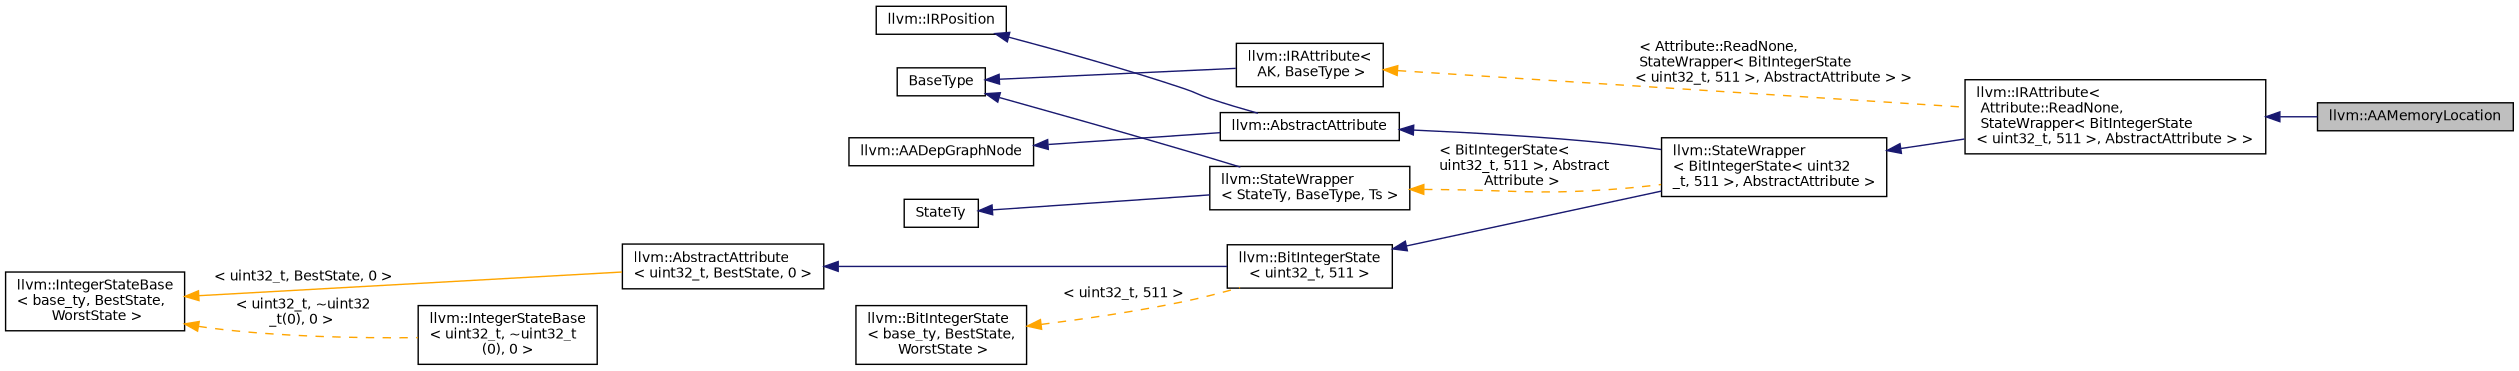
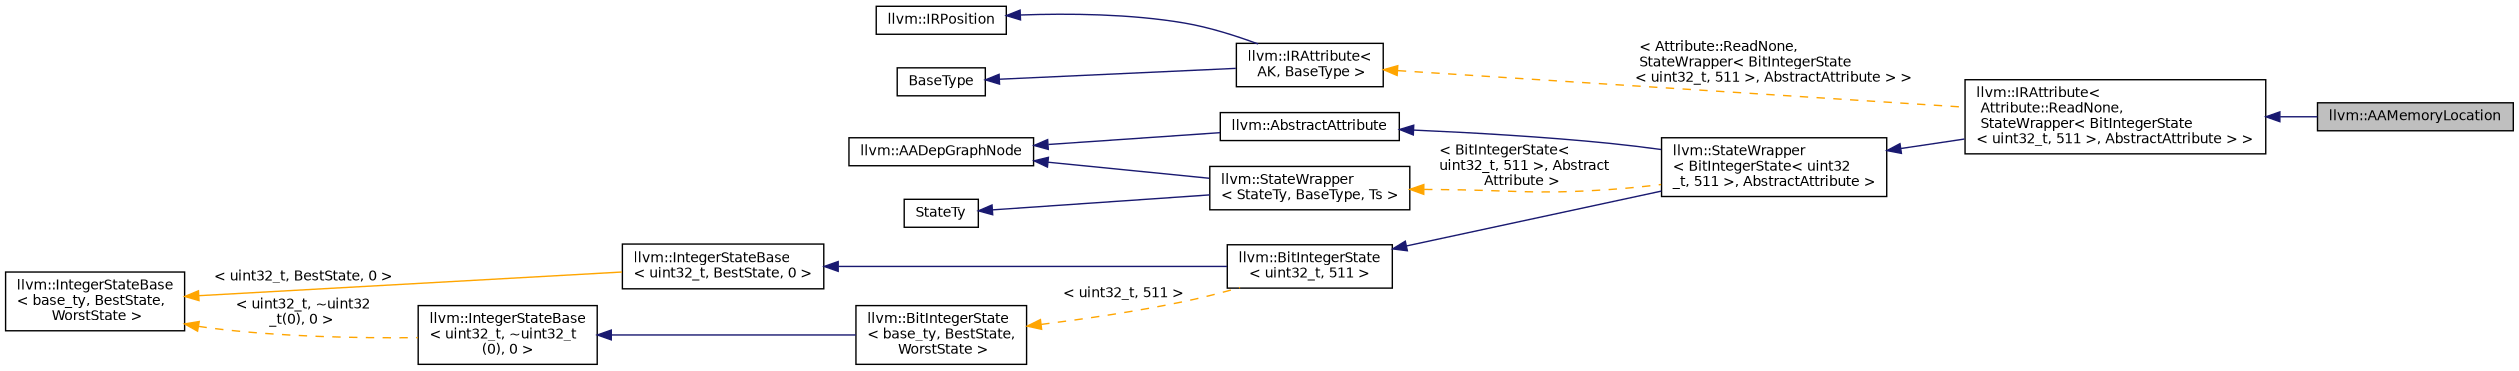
(1109, 65) -> (1141, 18)
(1114, 130) -> (1129, 170)
(723, 266) -> (723, 266)
none -> (734, 335)
